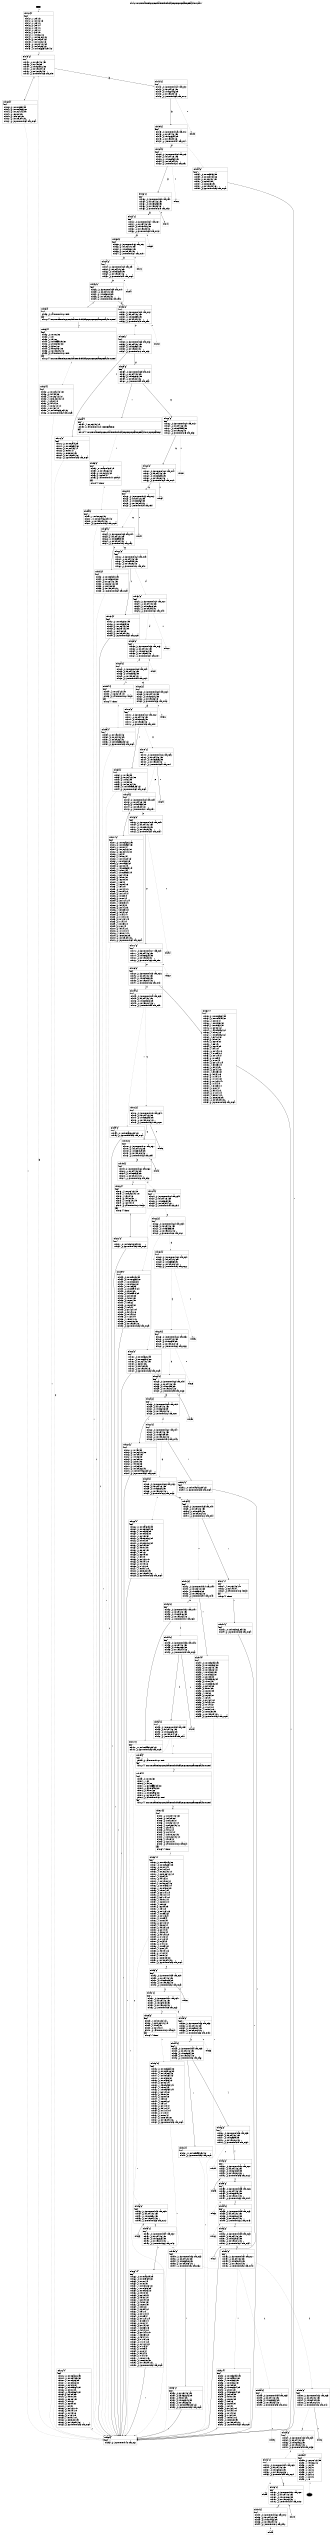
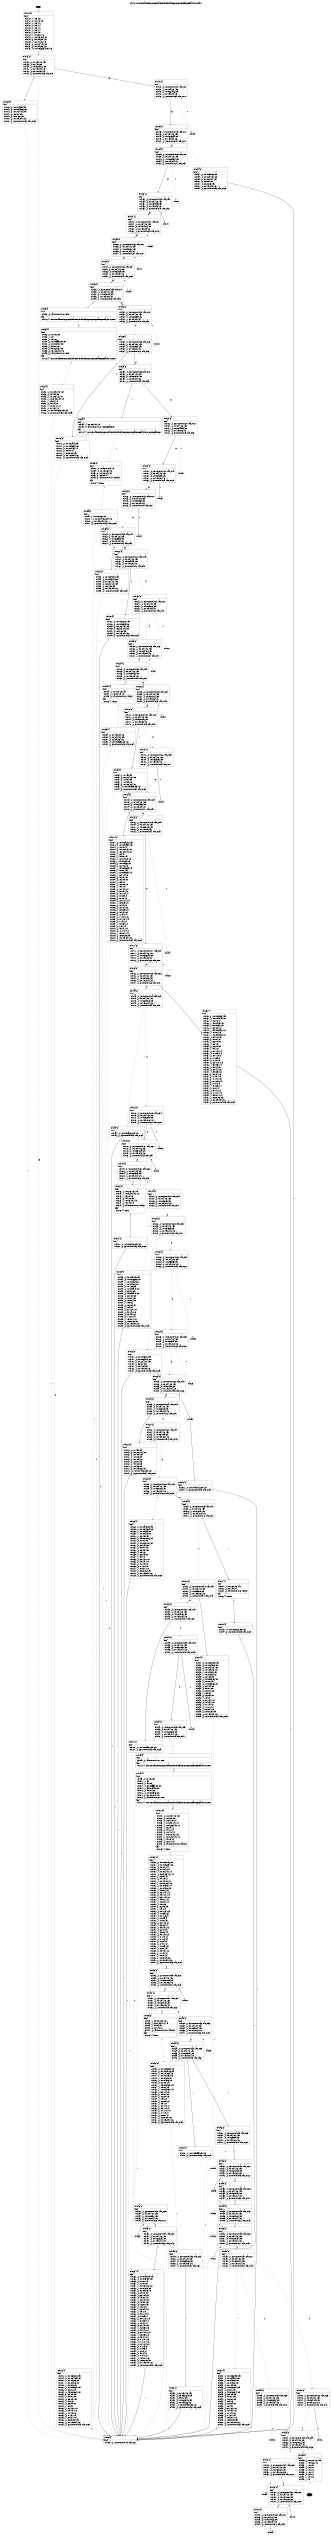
(179, 1461) -> (192, 1451)
